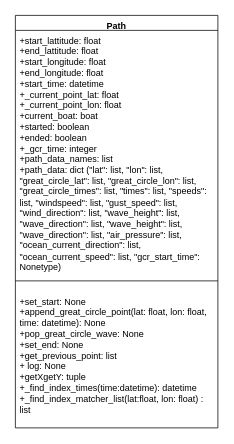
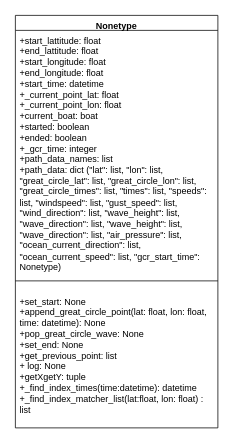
(117, 26) -> (117, 26)
